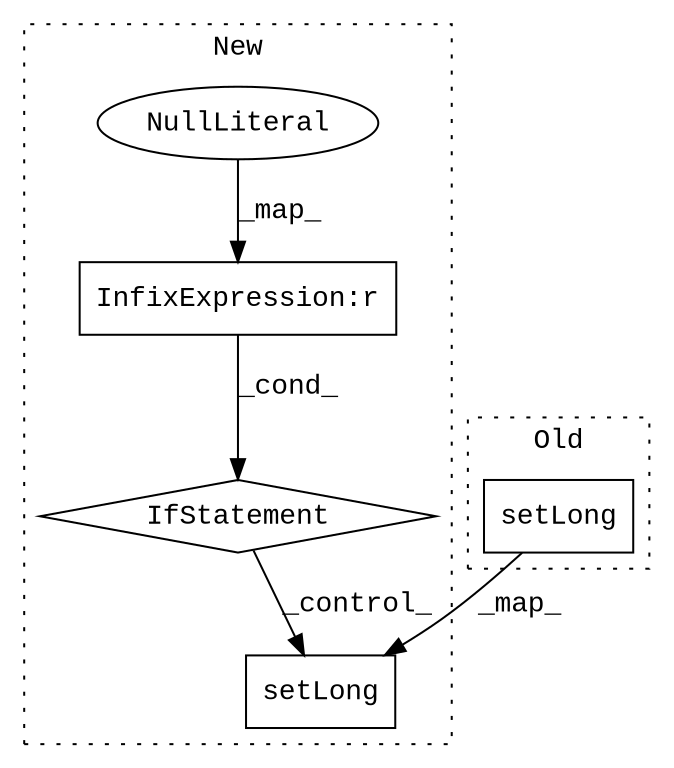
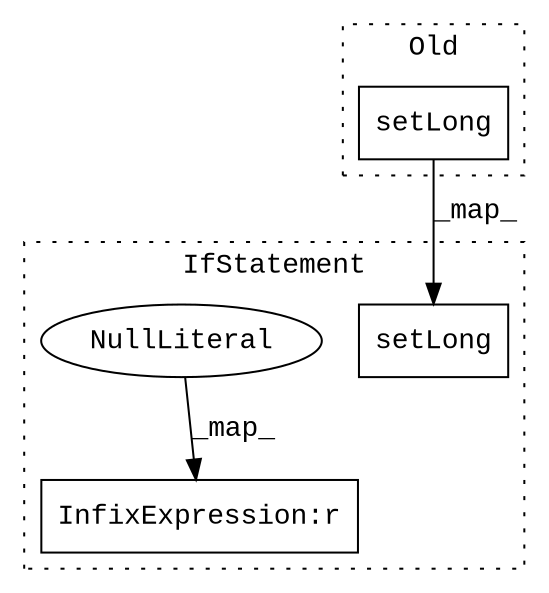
(238, 47) -> (274, 265)
(238, 516) -> none
